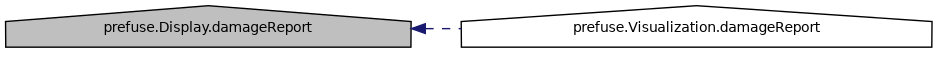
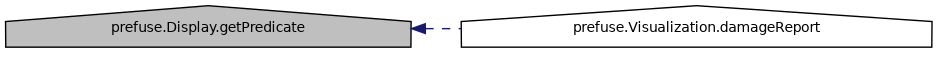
(208, 29) -> (208, 29)
